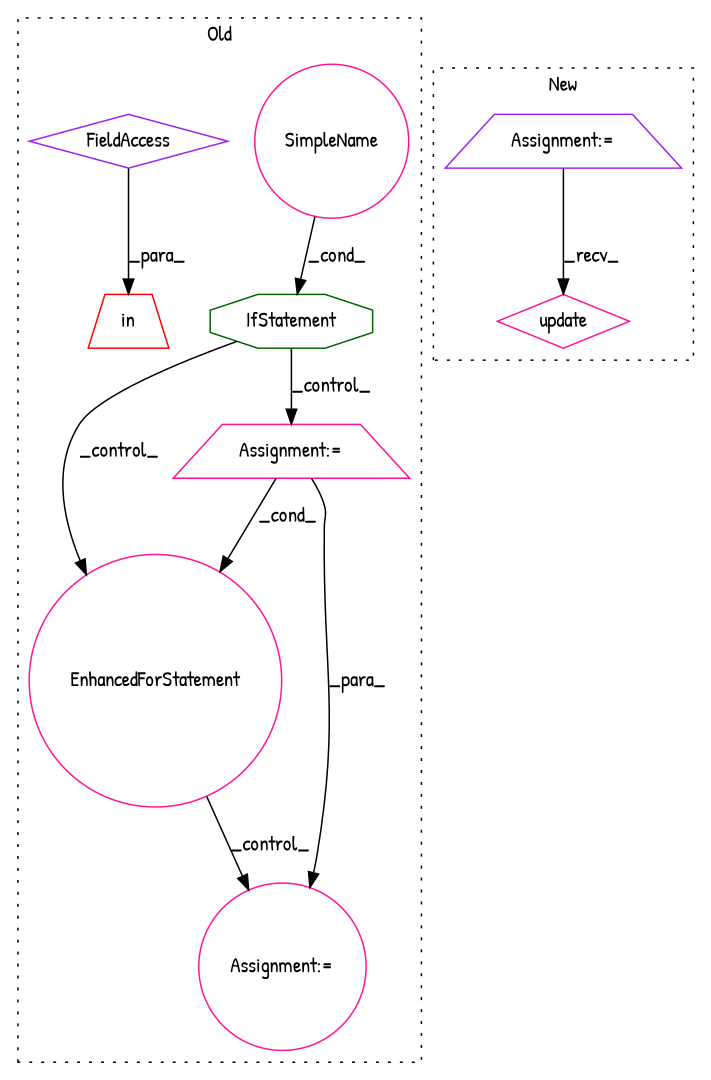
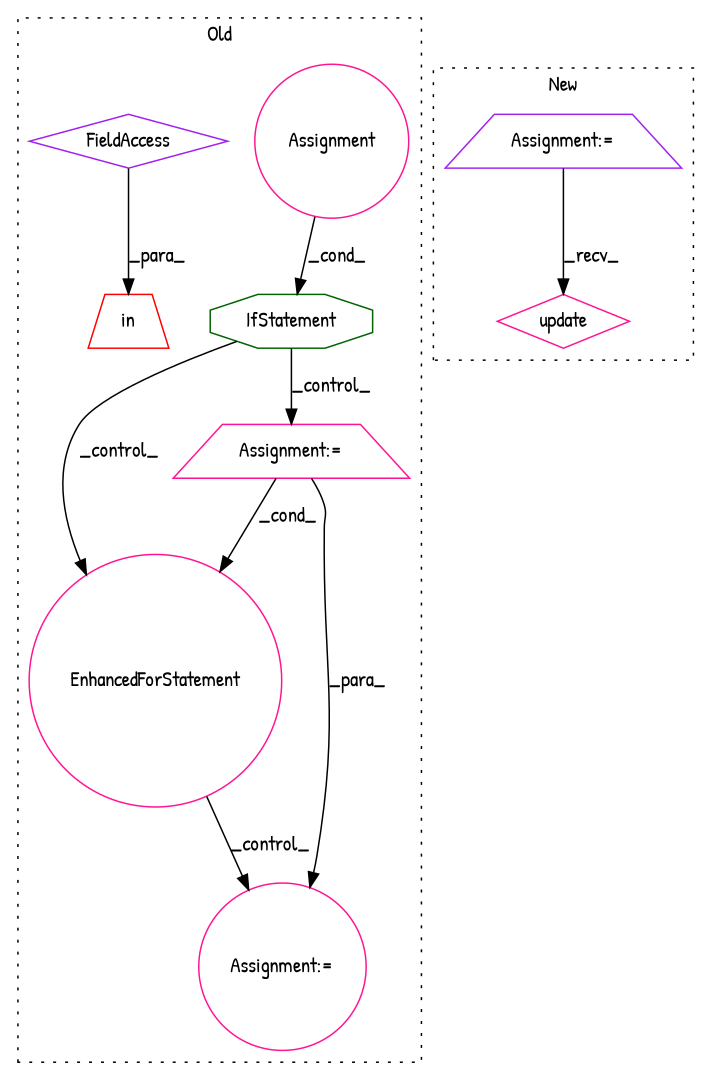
(332, 141) -> (332, 141)
